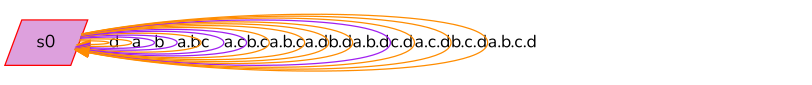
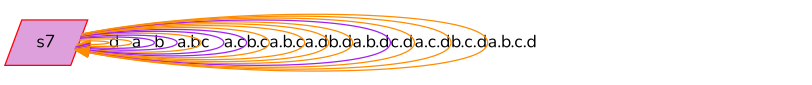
(46, 43) -> (46, 43)
